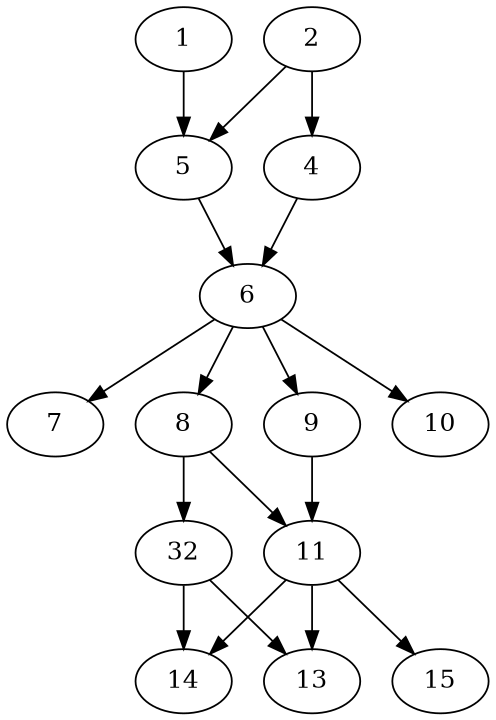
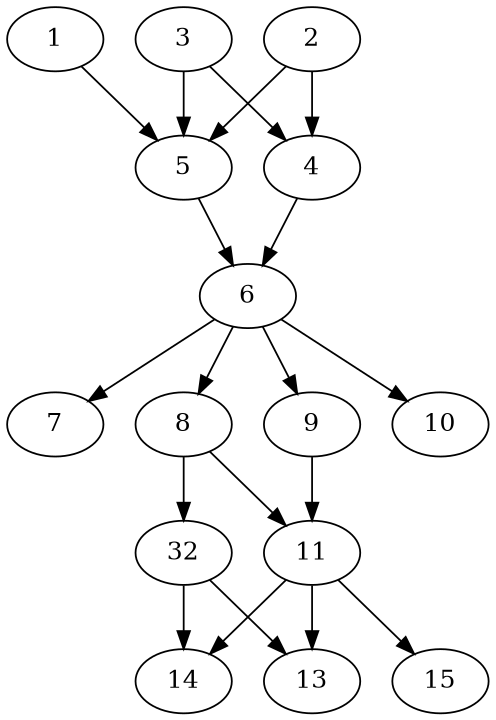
none -> (184, 39)
